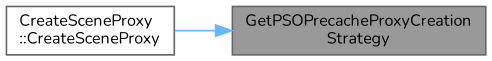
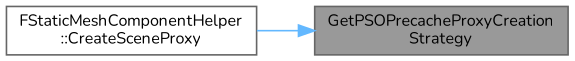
(90, 31) -> (132, 31)
